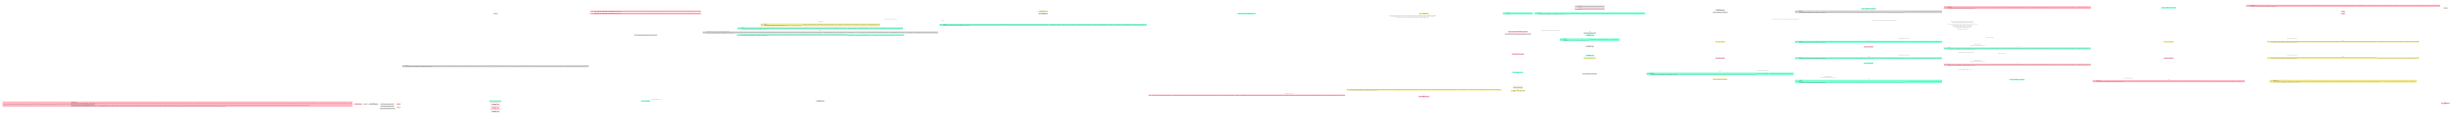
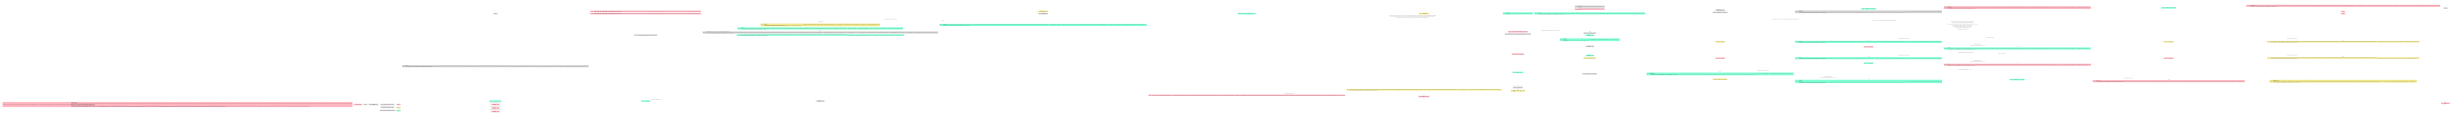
none -> (399, 111)
